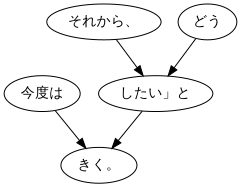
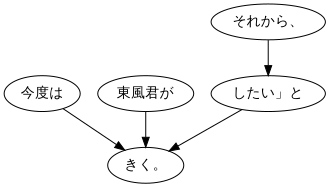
(207, 22) -> none
none -> (146, 94)
